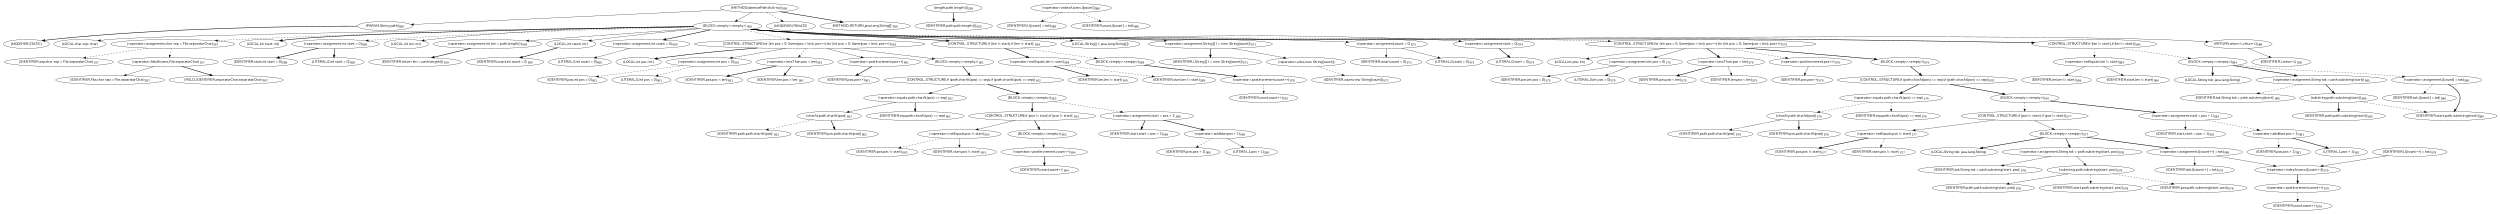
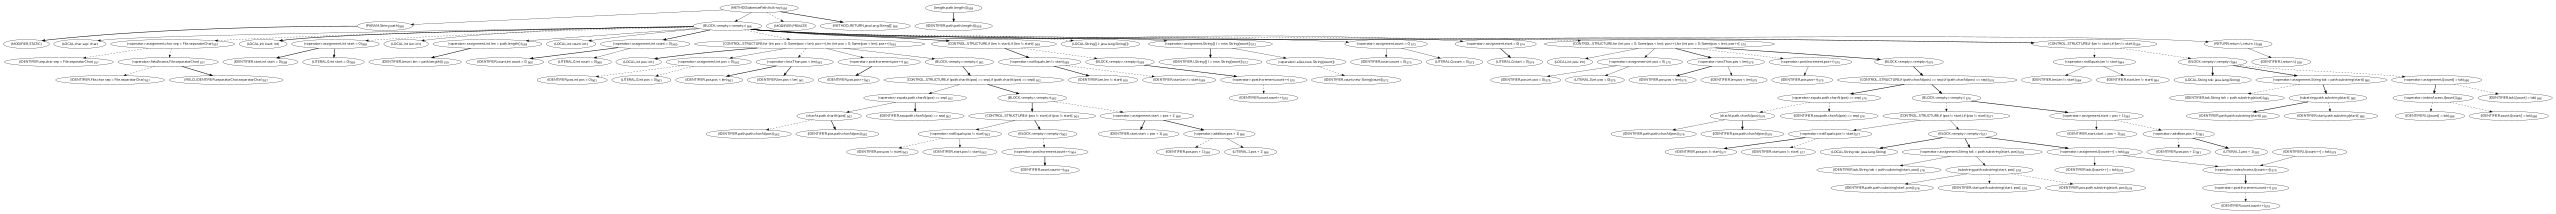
(540, 52) -> (576, 53)
(140, 71) -> (140, 71)
(2459, 95) -> (2435, 88)
